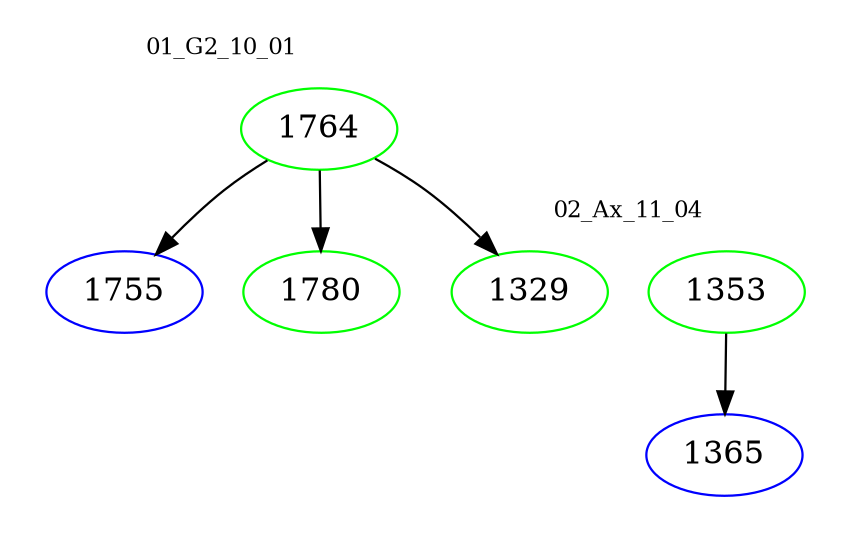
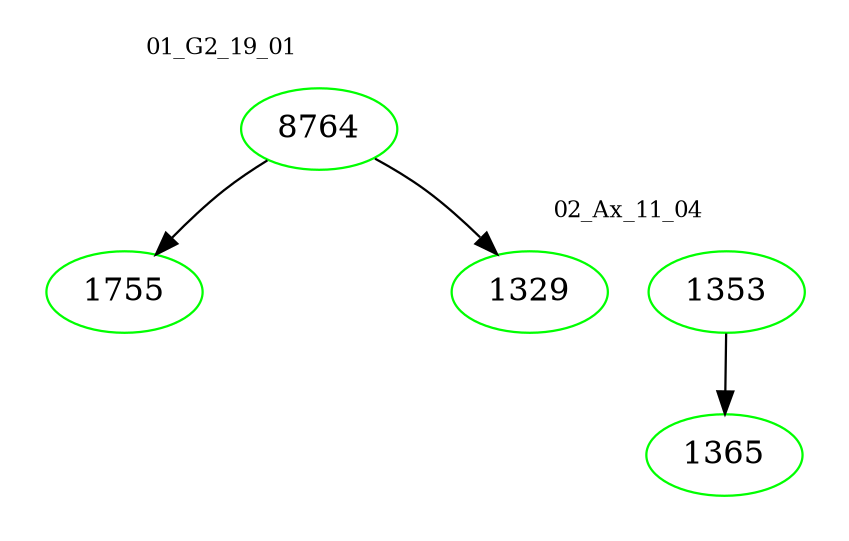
(222, 49) -> (222, 49)
(319, 129) -> (319, 129)
(125, 292) -> (125, 292)
(321, 292) -> none
(724, 455) -> (724, 455)
